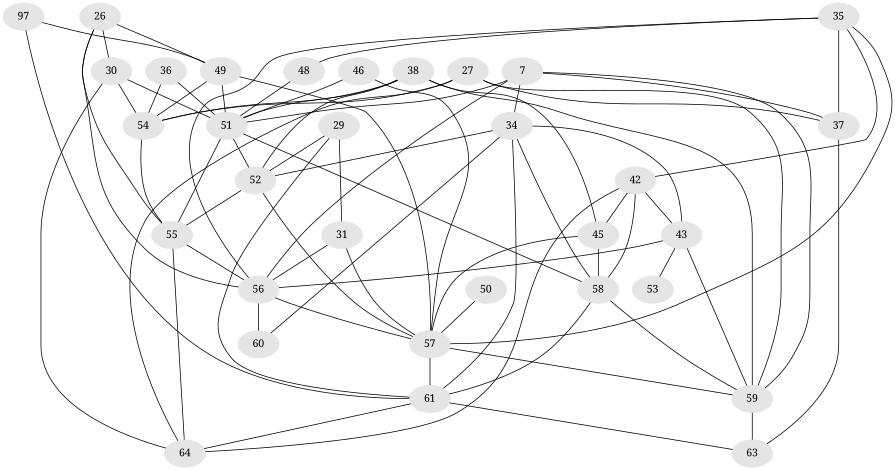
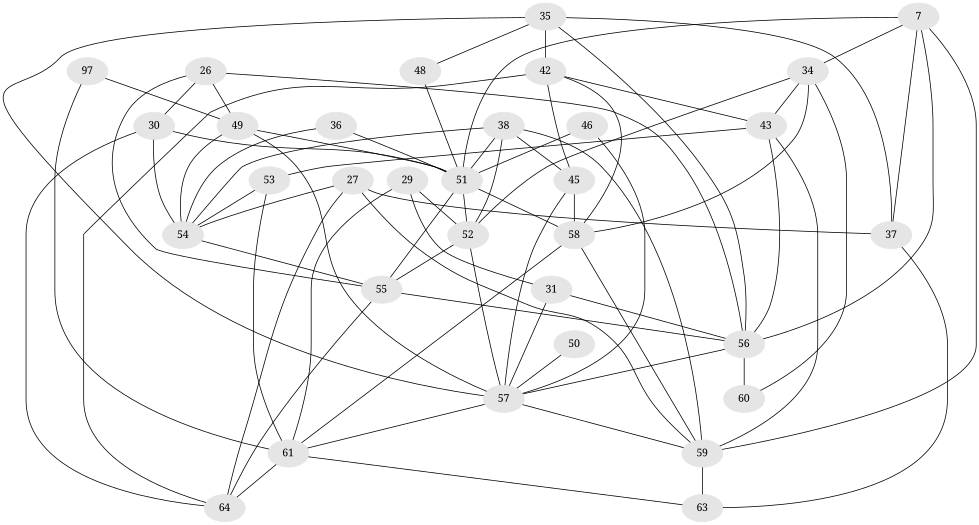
none -> (226, 208)
(516, 277) -> (254, 319)
